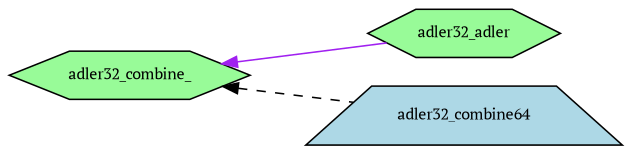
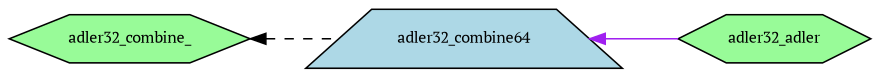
(312, 52) -> (642, 39)
